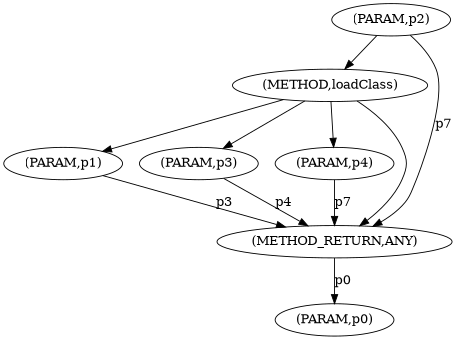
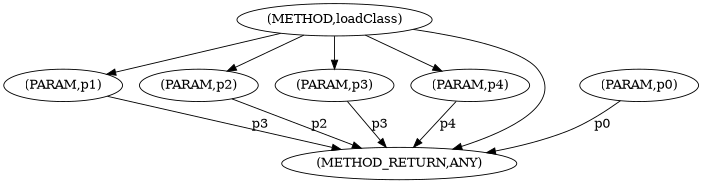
(364, 49) -> (270, 51)
(444, 124) -> (320, 124)
(284, 203) -> (380, 124)
(343, 203) -> (448, 124)
(335, 276) -> (561, 133)
